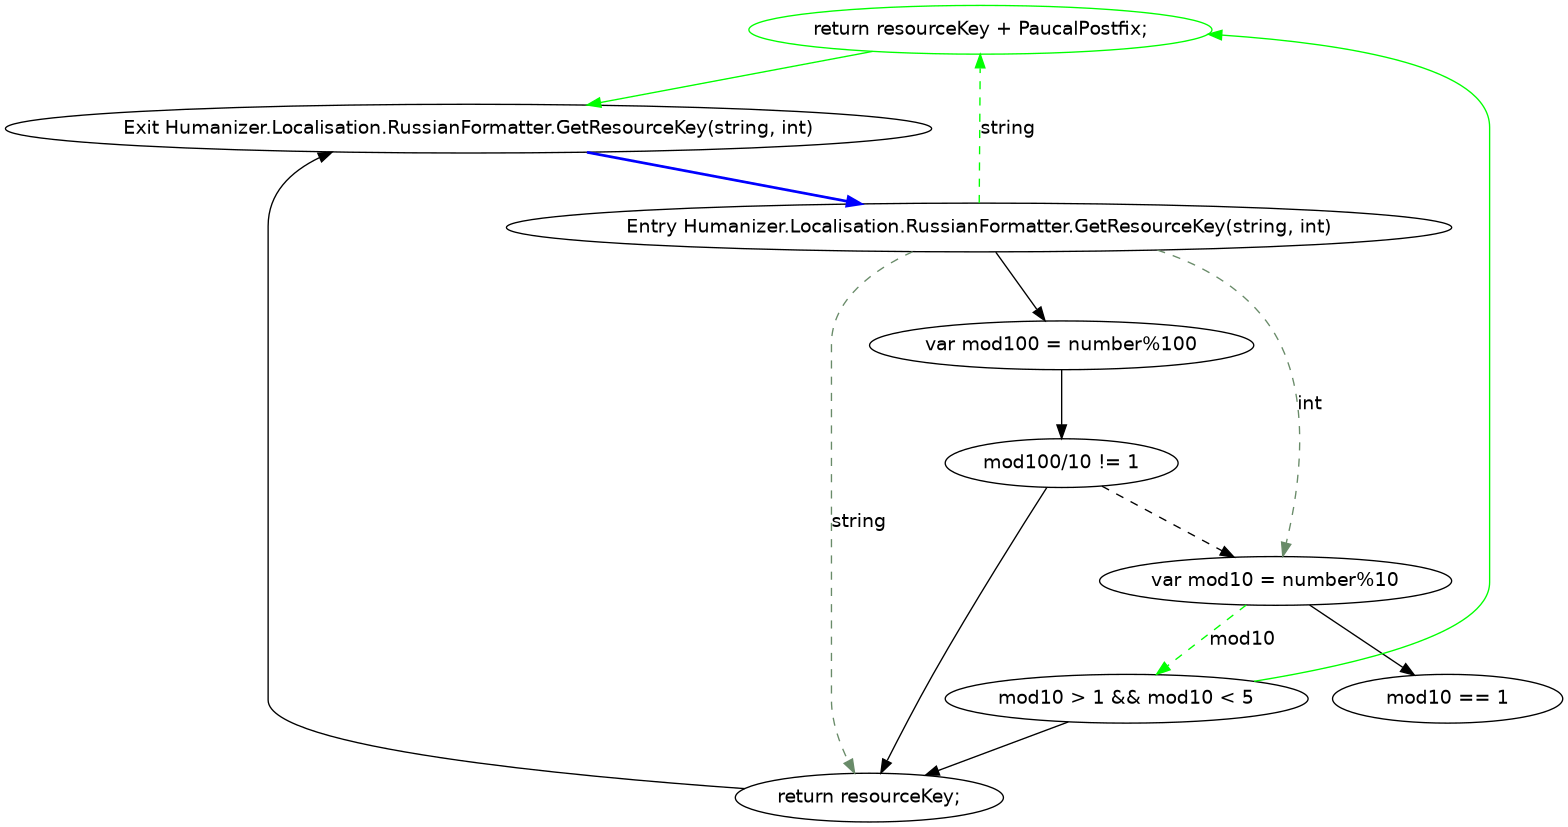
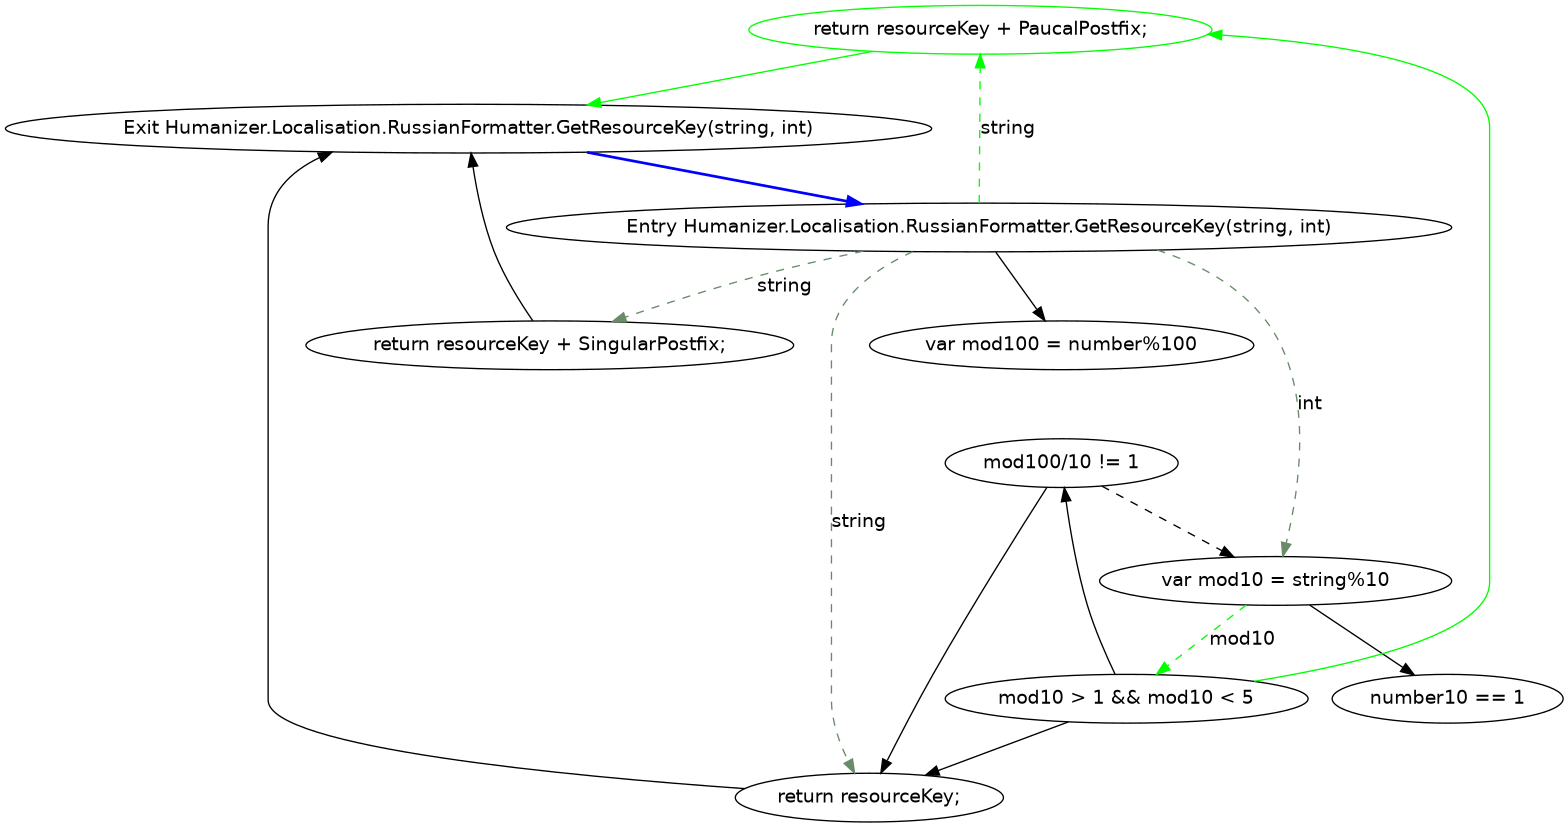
none -> (550, 345)
(1062, 397) -> (1083, 590)
(1276, 581) -> (1276, 581)
(1448, 699) -> (1448, 699)
